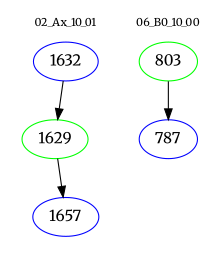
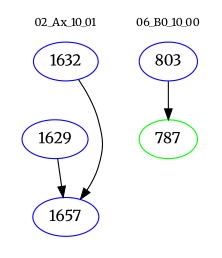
(168, 62) -> (168, 62)
(61, 95) -> (101, 134)
(55, 139) -> (55, 139)
(168, 139) -> (168, 139)
